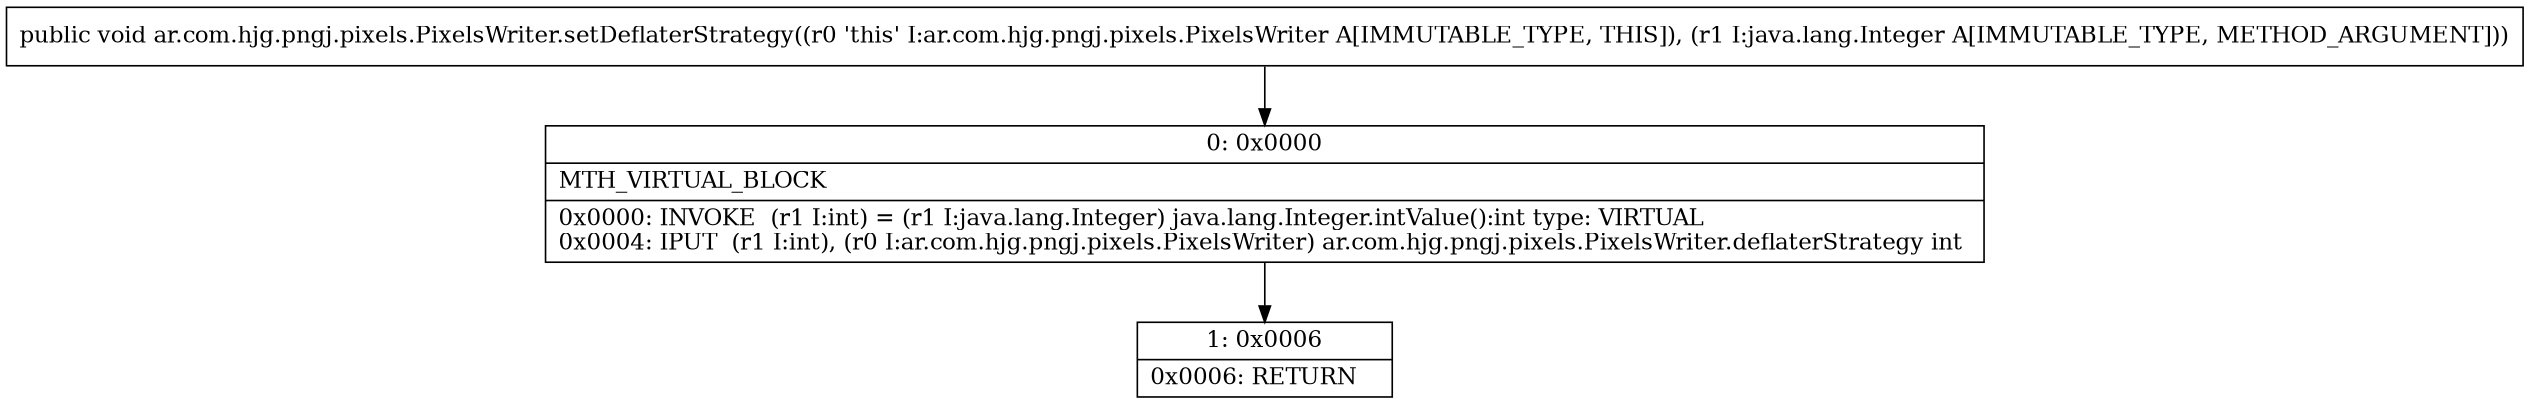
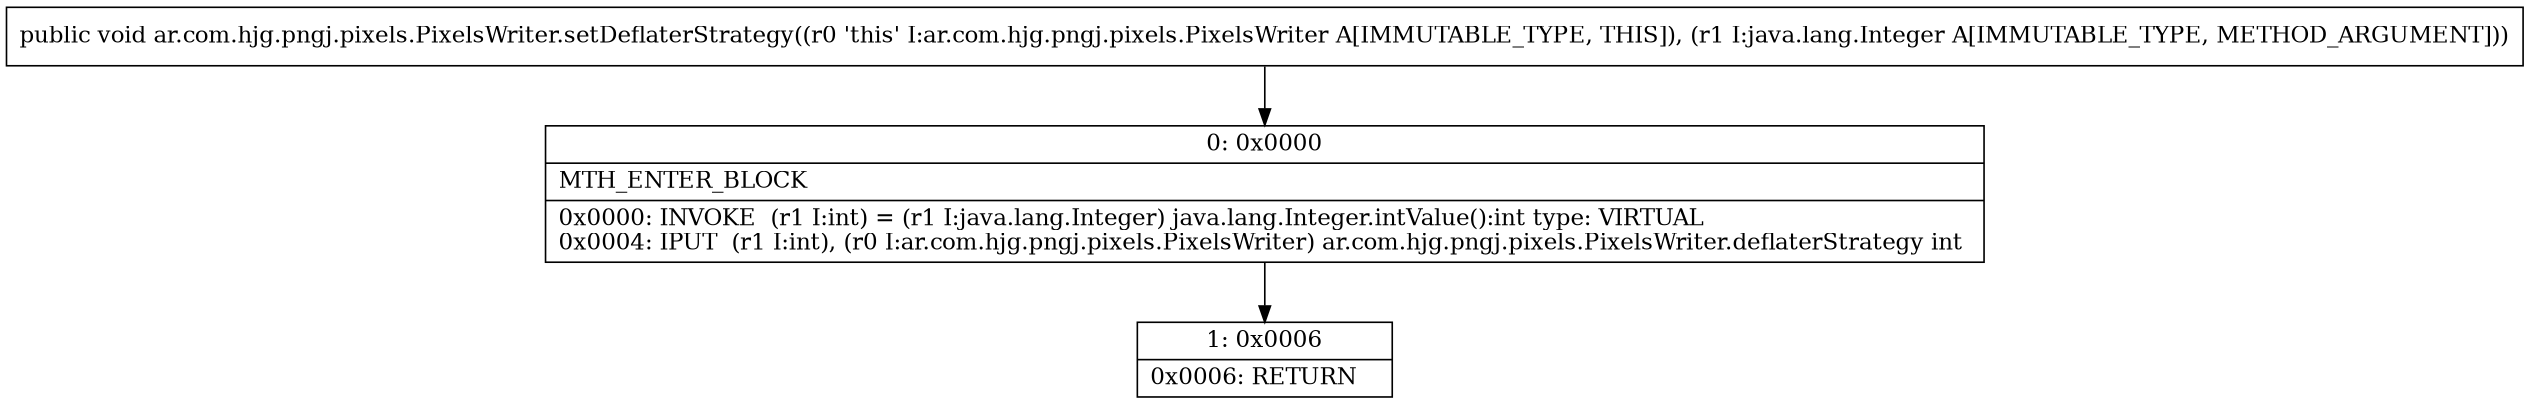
(693, 181) -> (684, 181)
